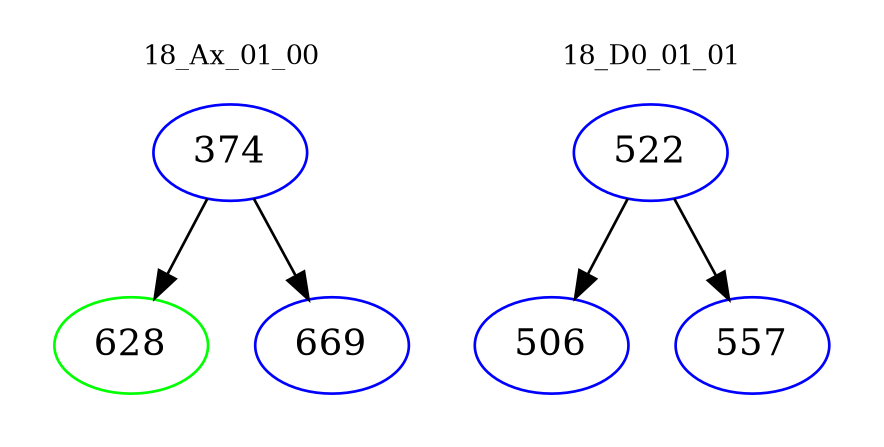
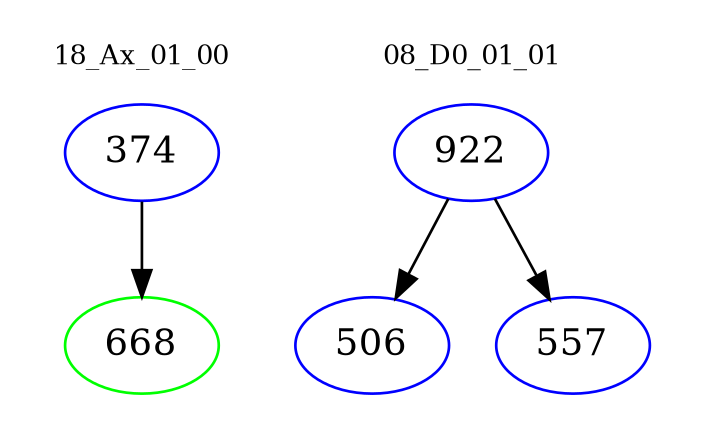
(652, 58) -> (473, 58)
(651, 153) -> (471, 153)
(131, 345) -> (142, 345)
(332, 345) -> none
